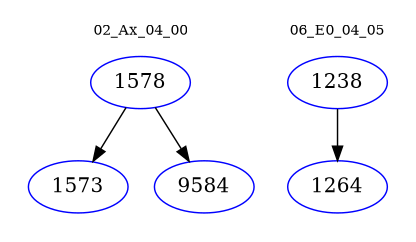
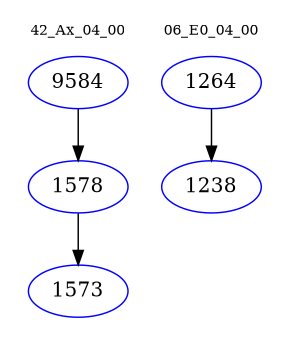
(141, 31) -> (78, 31)
(338, 31) -> (211, 31)
(168, 128) -> (78, 128)
(338, 128) -> (211, 128)
